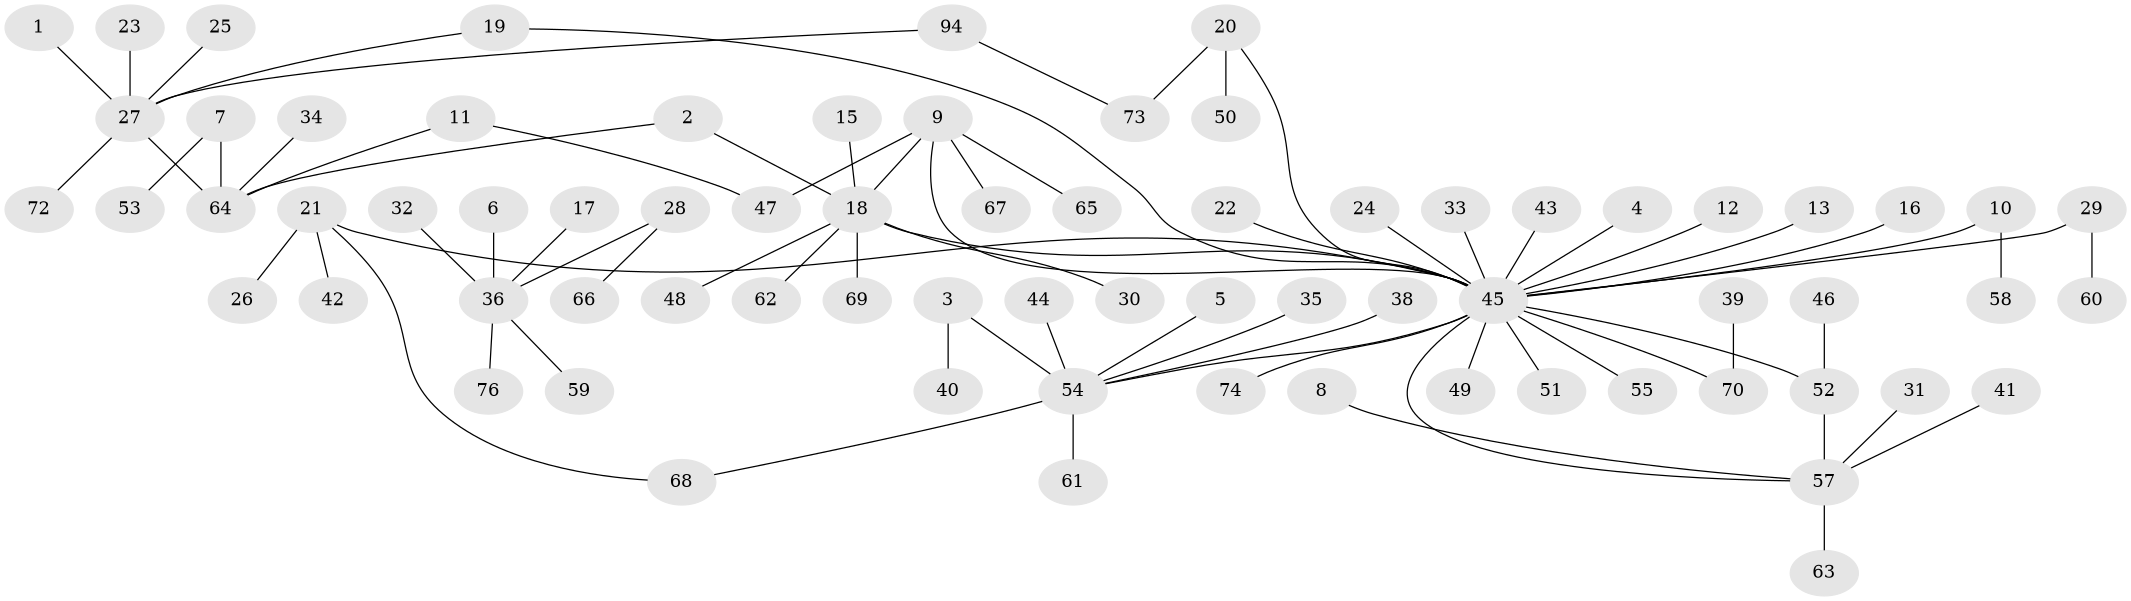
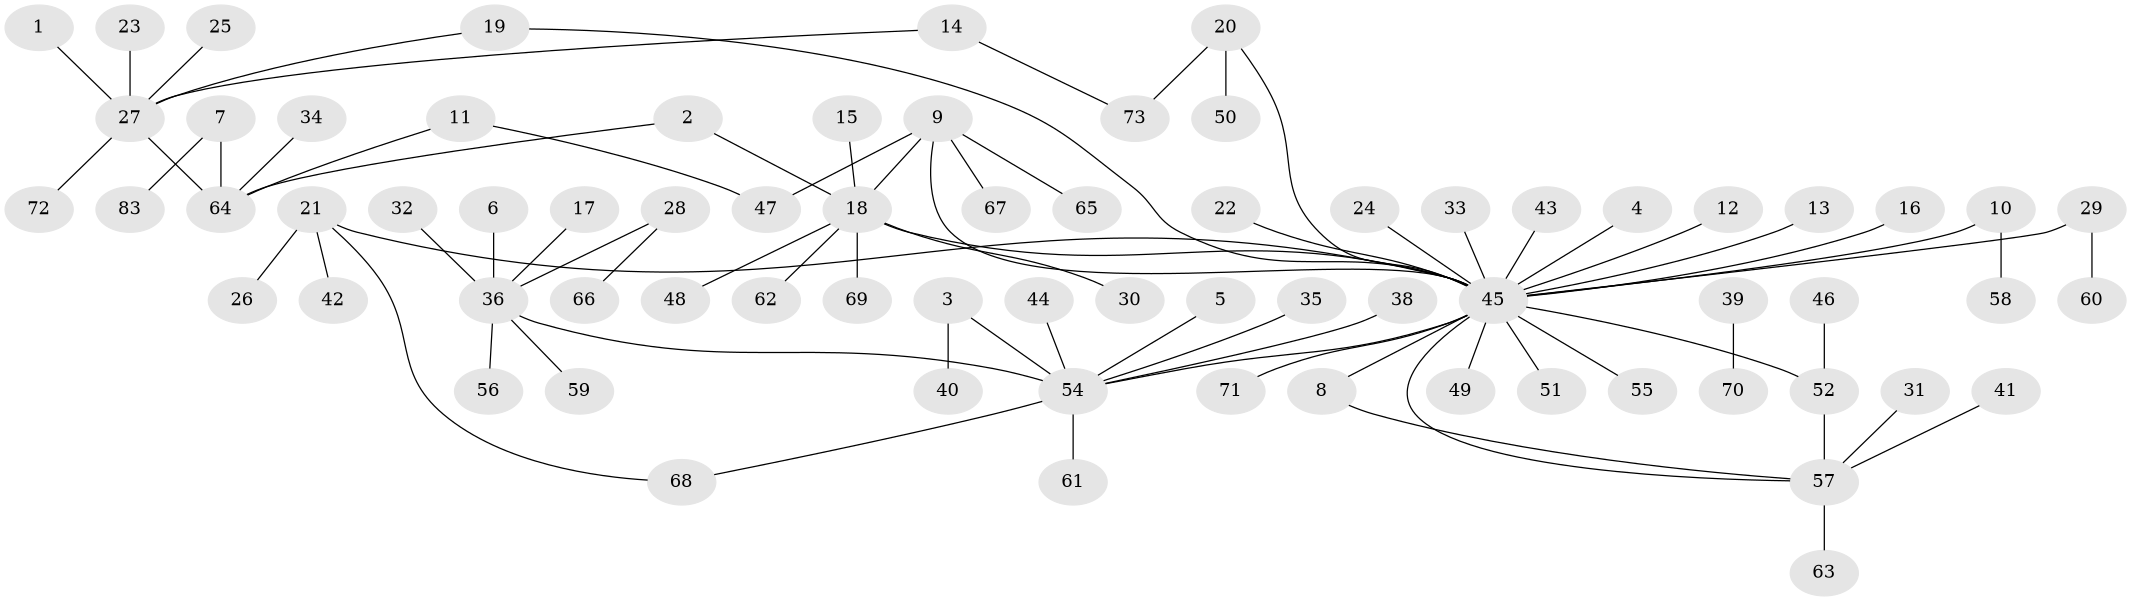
(952, 28) -> (952, 28)
(130, 210) -> (130, 210)
(1616, 342) -> (1408, 346)
none -> (780, 352)
(489, 391) -> (489, 391)
(1231, 391) -> (1231, 391)
